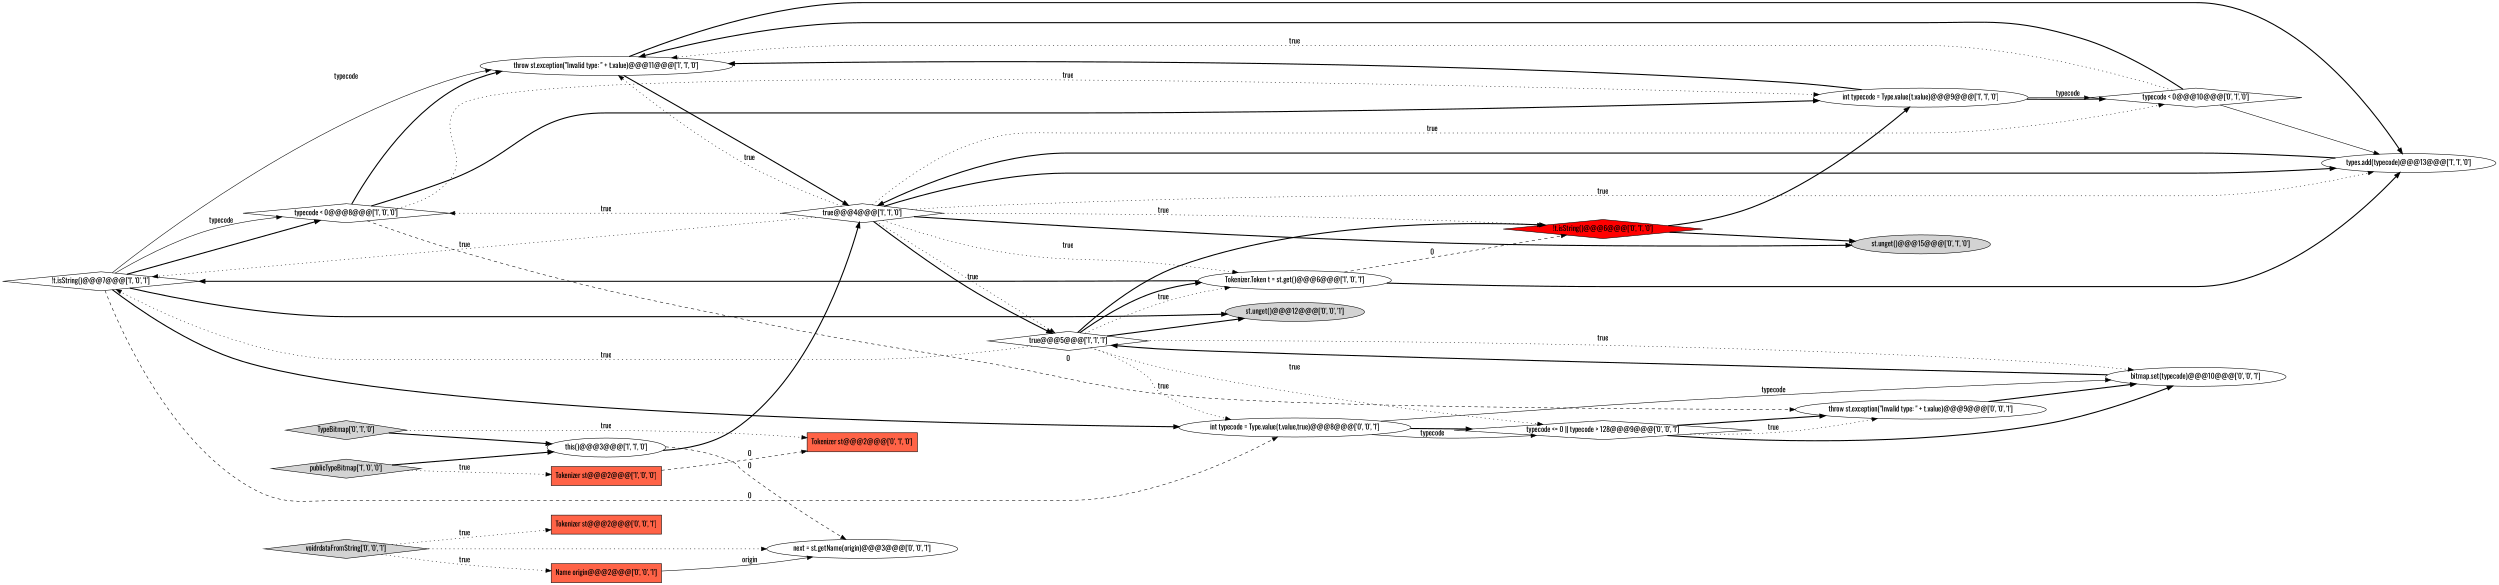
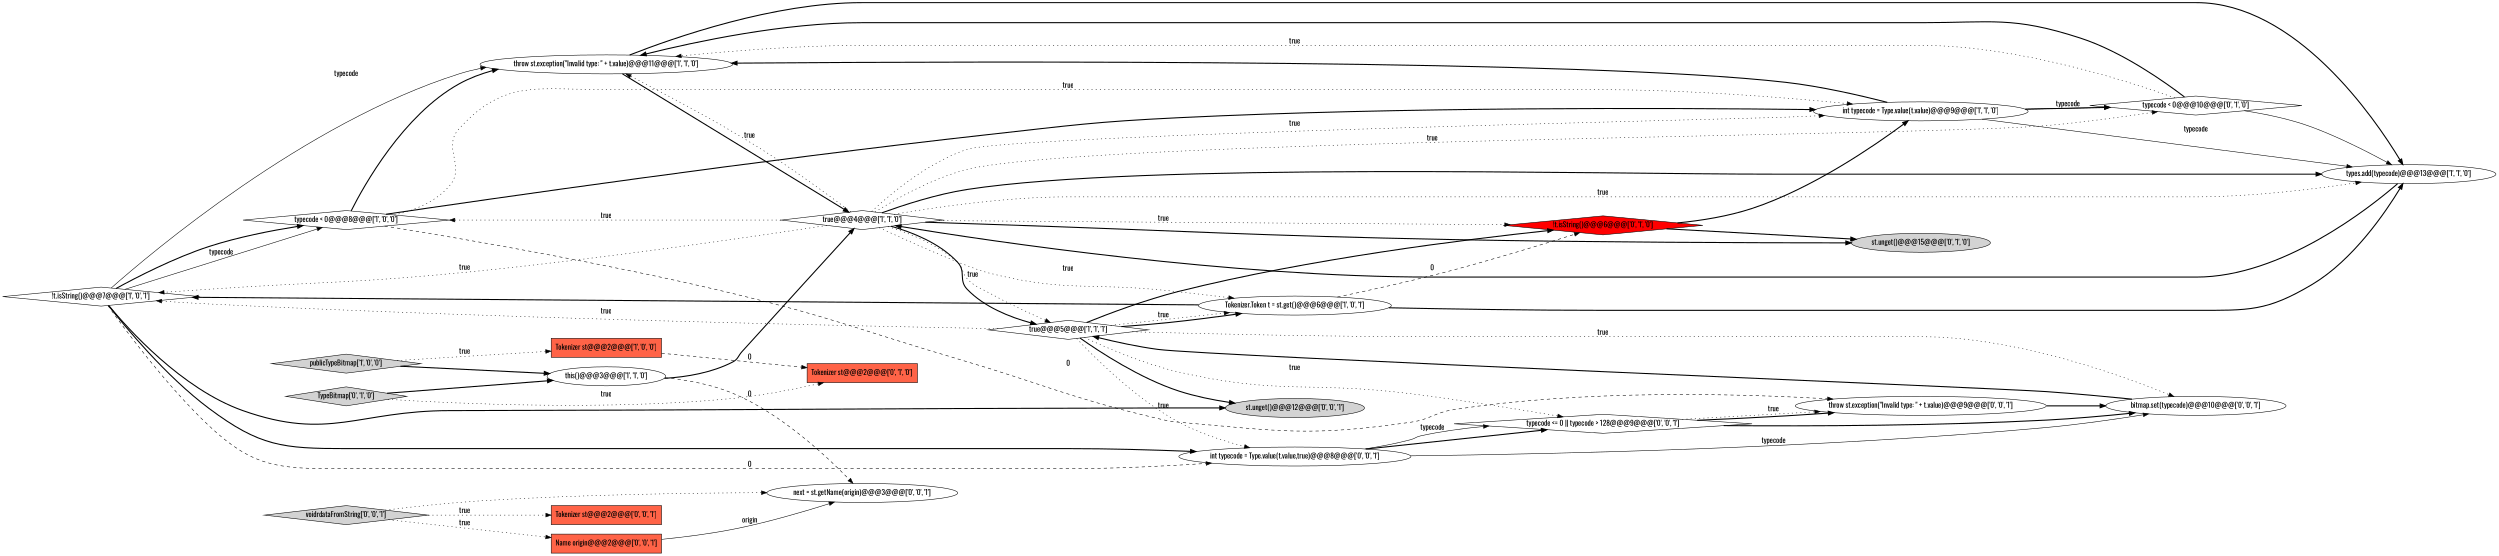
none -> (1336, 130)
none -> (2164, 143)
